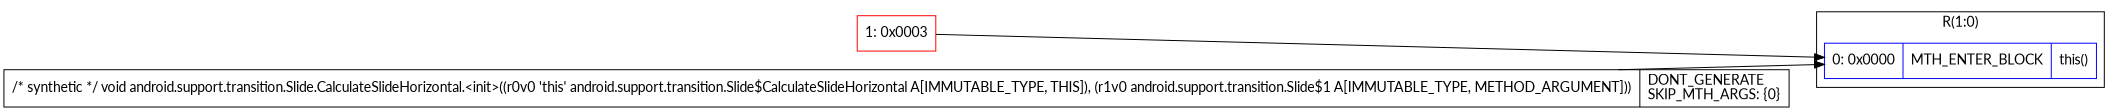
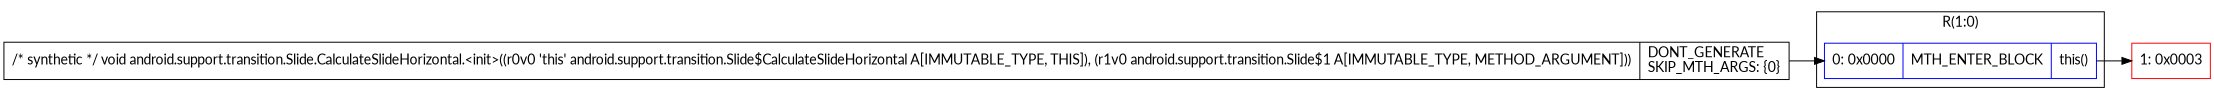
(1375, 46) -> (2110, 61)
